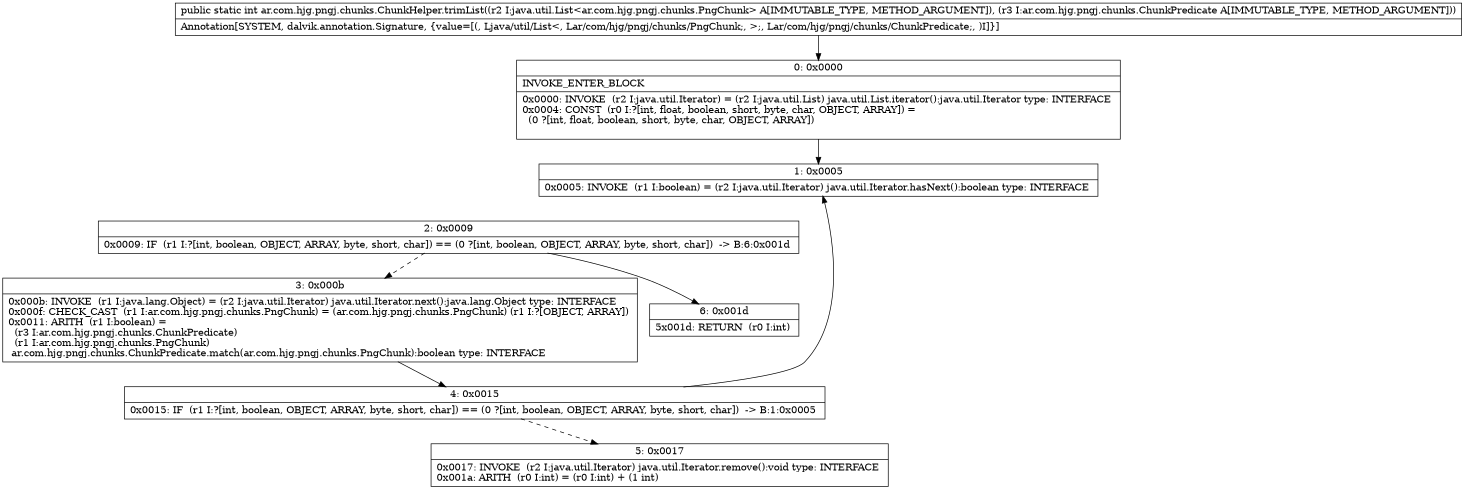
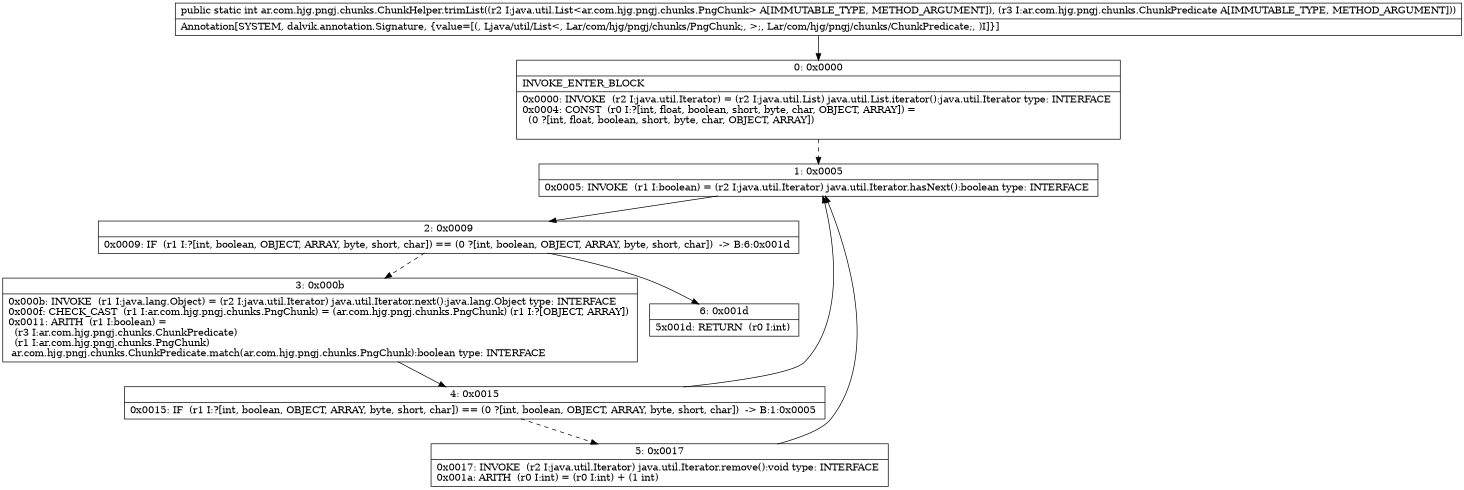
(818, 148) -> (818, 148)
none -> (637, 208)
none -> (856, 341)
